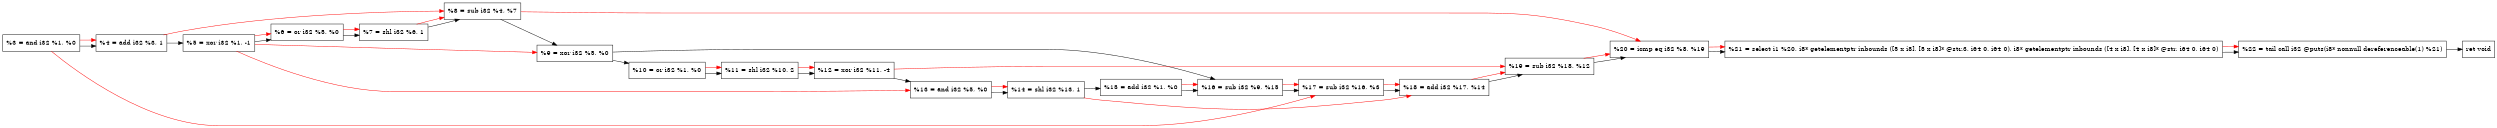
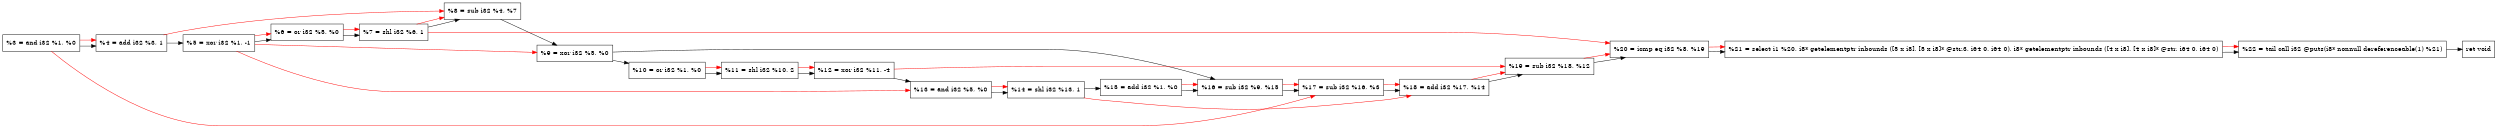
(1080, 13) -> (1017, 32)
